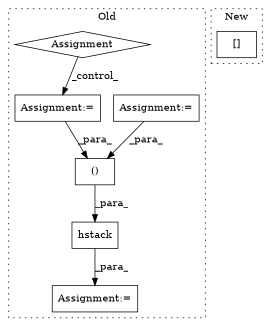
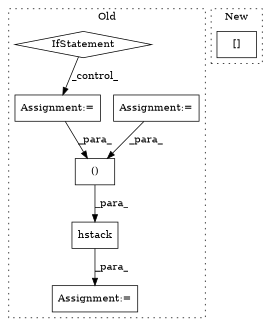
(83, 45) -> (83, 45)
